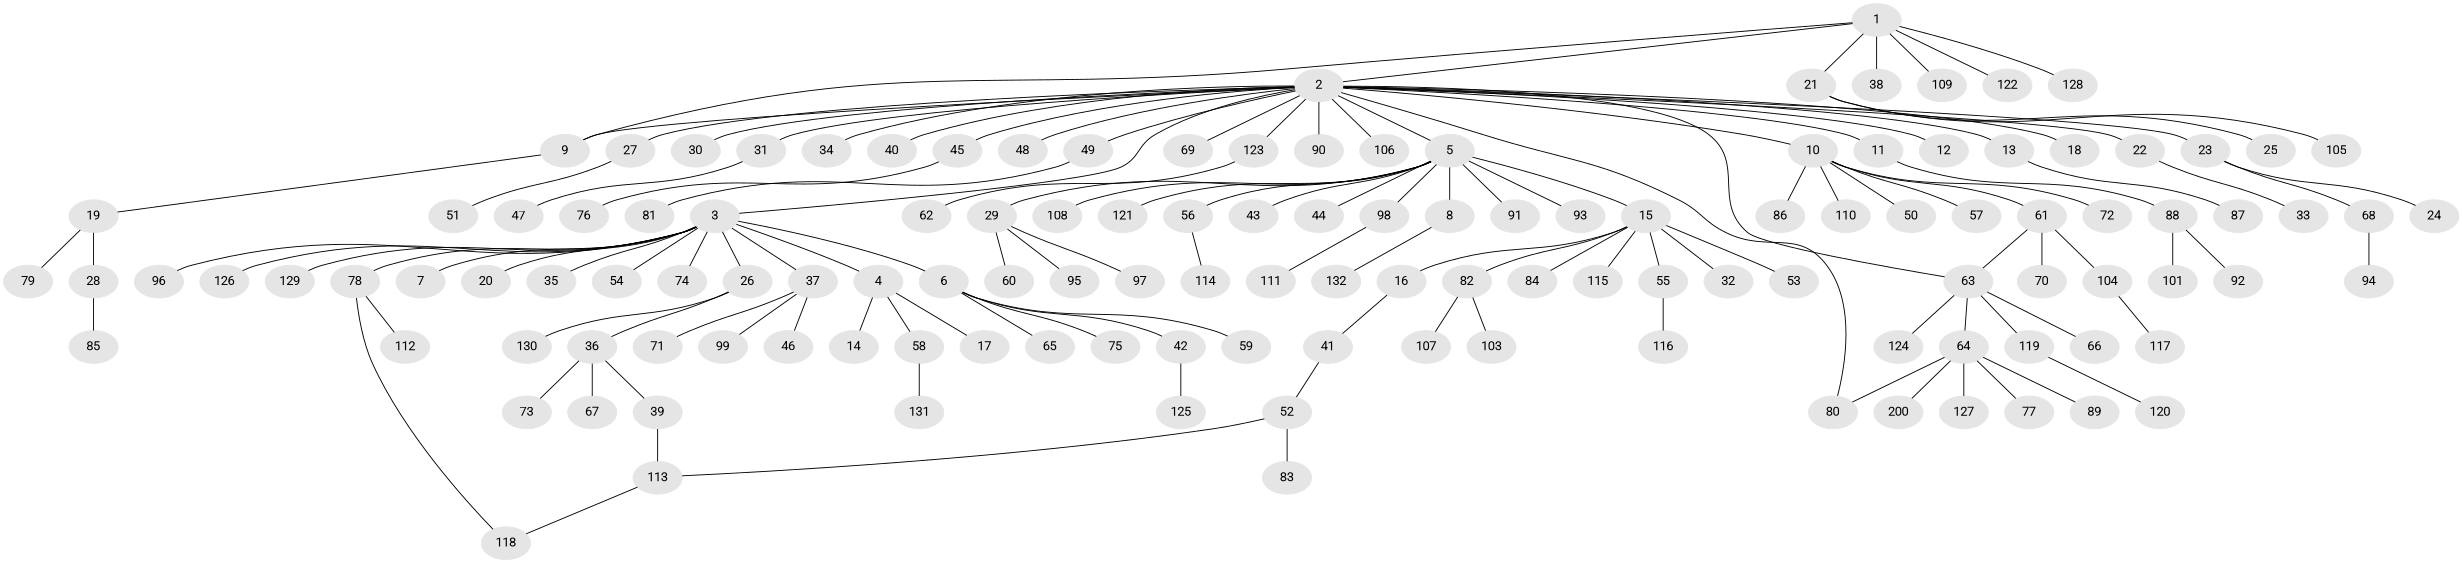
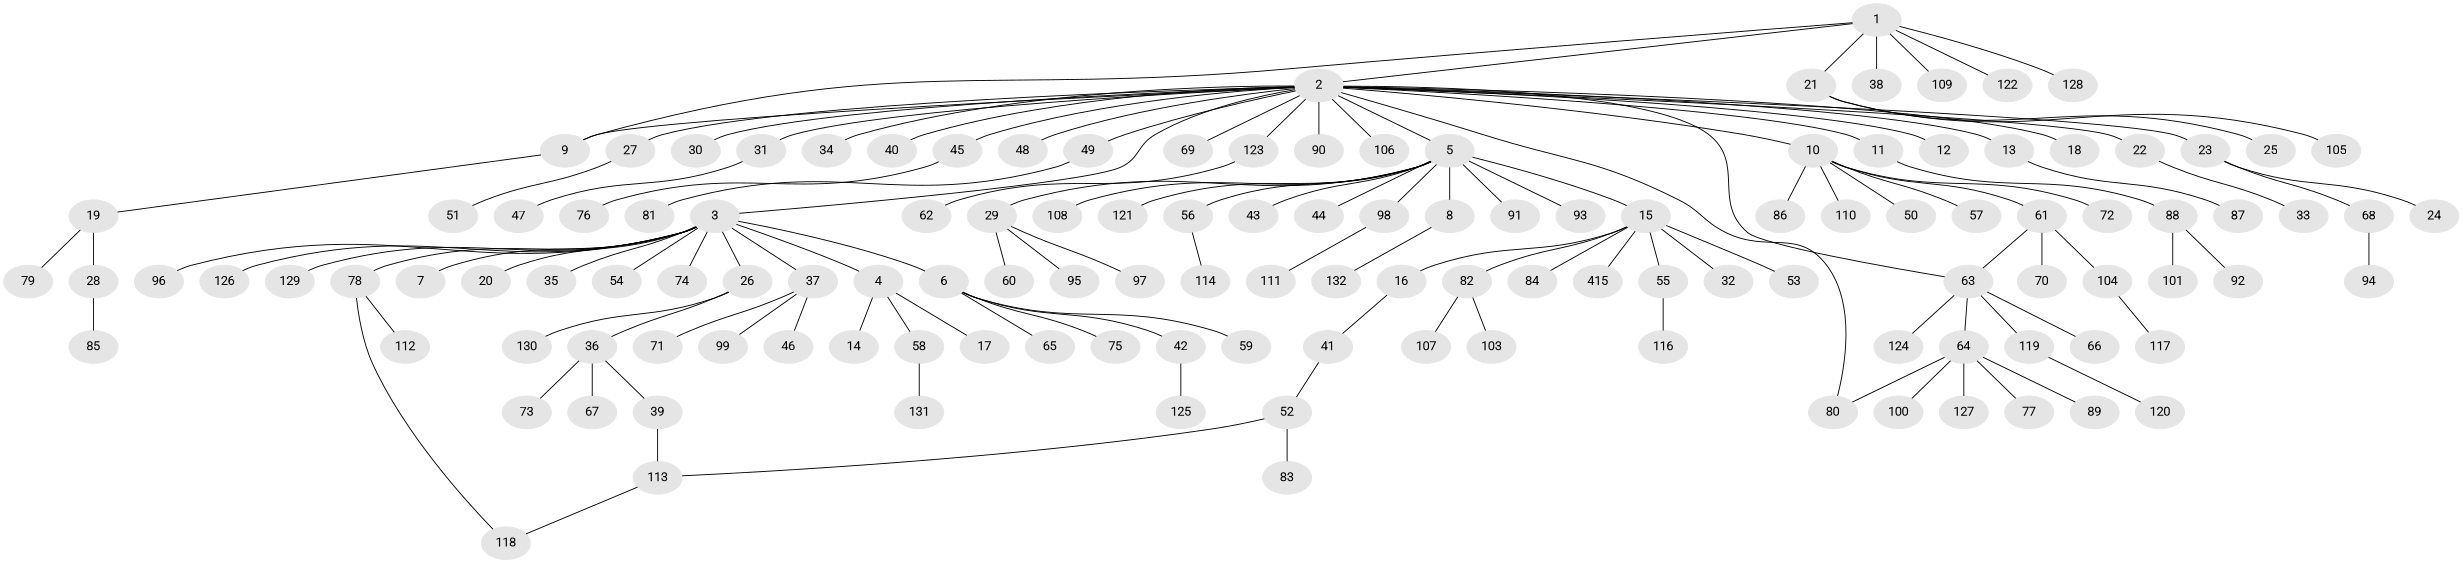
(1598, 282) -> (1598, 282)
(1898, 412) -> (1898, 412)
